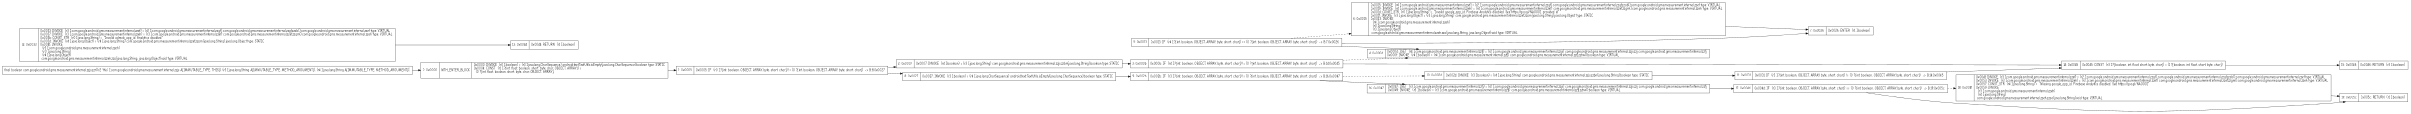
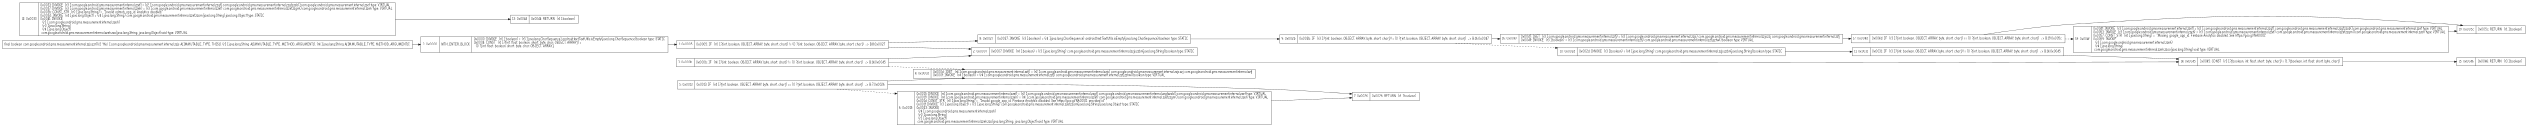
(1850, 31) -> (1395, 96)
(1125, 64) -> (929, 57)
